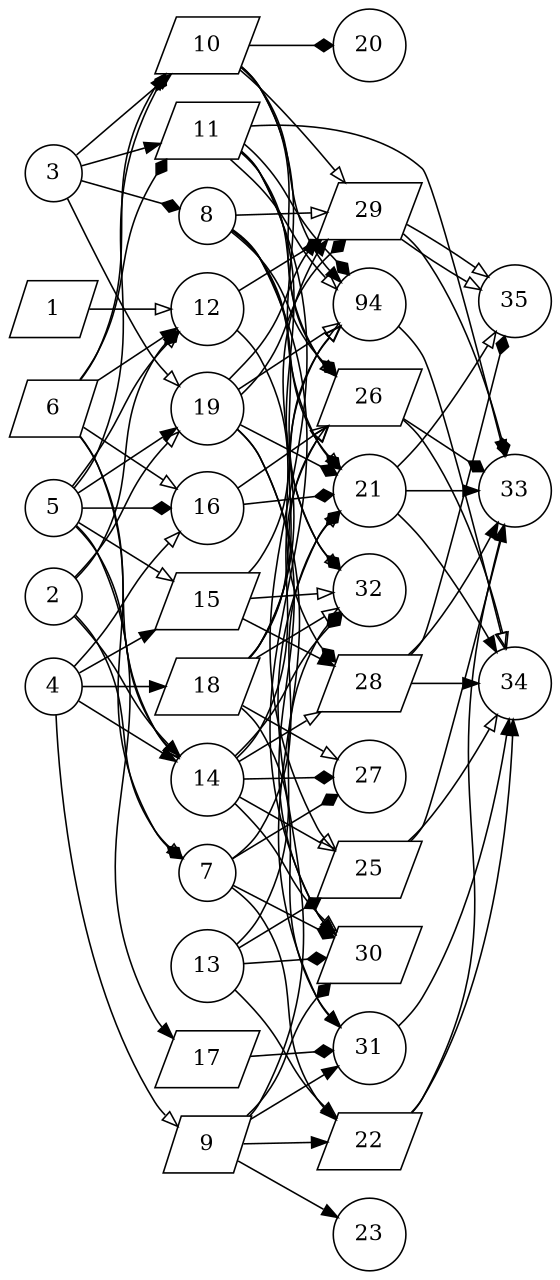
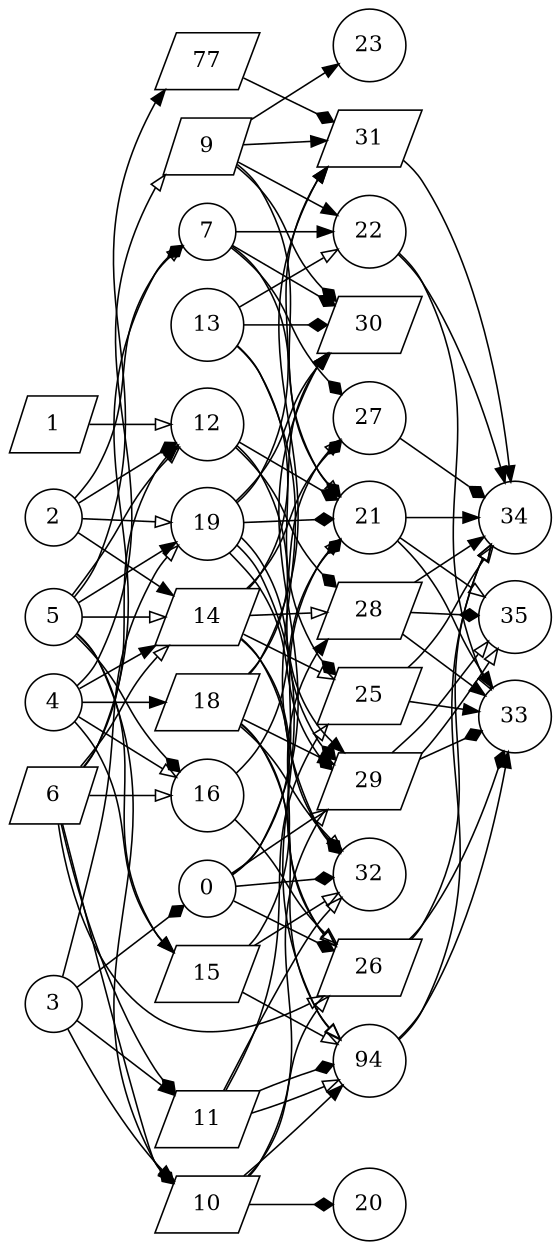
(207, 216) -> (207, 889)
(440, 217) -> (468, 910)
(288, 256) -> (132, 998)
(291, 259) -> (280, 466)
none -> (434, 462)
(207, 780) -> (207, 617)
(370, 1048) -> (370, 139)
(207, 1059) -> (207, 61)
(370, 1141) -> (370, 232)
